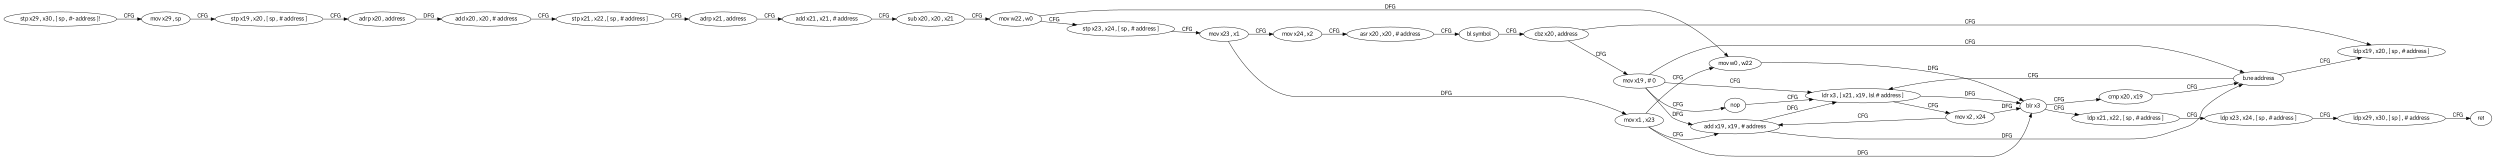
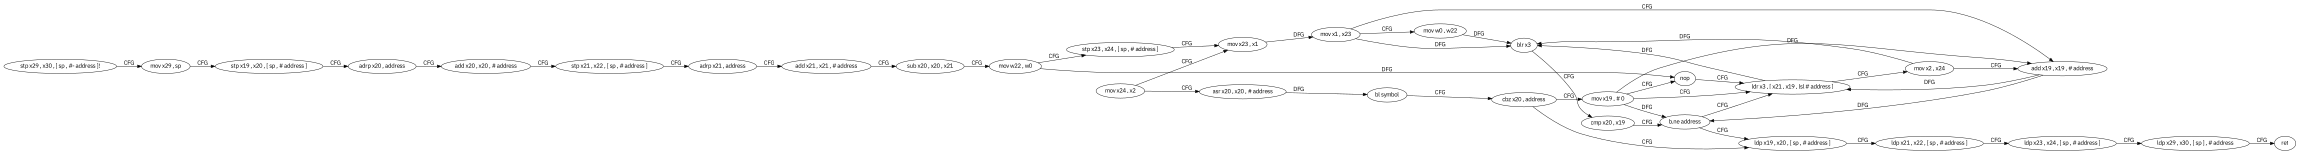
(1388, 10) -> (1355, 73)
(429, 16) -> (429, 63)
(1446, 31) -> (1299, 90)
(1259, 34) -> (1180, 68)
(1970, 42) -> (1647, 107)
(2060, 112) -> (1859, 143)
